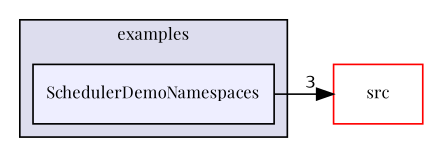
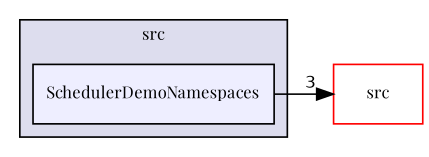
(154, 36) -> (154, 36)
